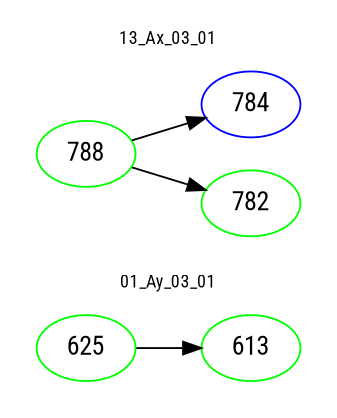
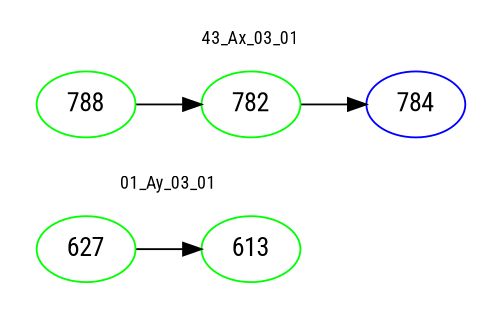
(169, 39) -> (251, 39)
(160, 132) -> (324, 104)
(86, 348) -> (86, 249)
